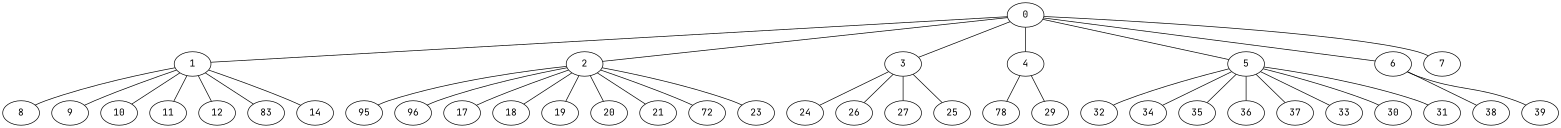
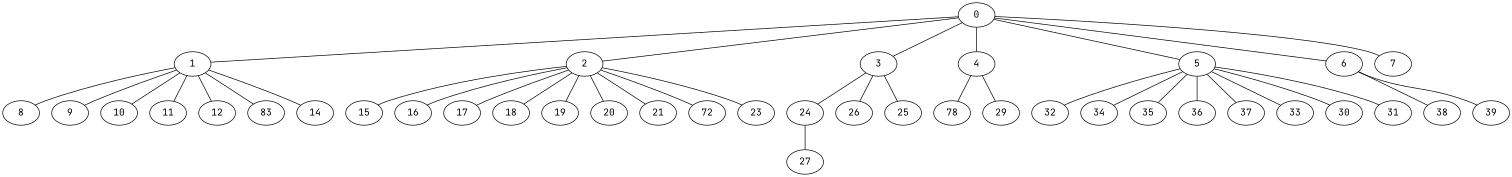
(903, 89) -> (805, 138)
(364, 113) -> (364, 113)
(413, 113) -> (413, 113)
